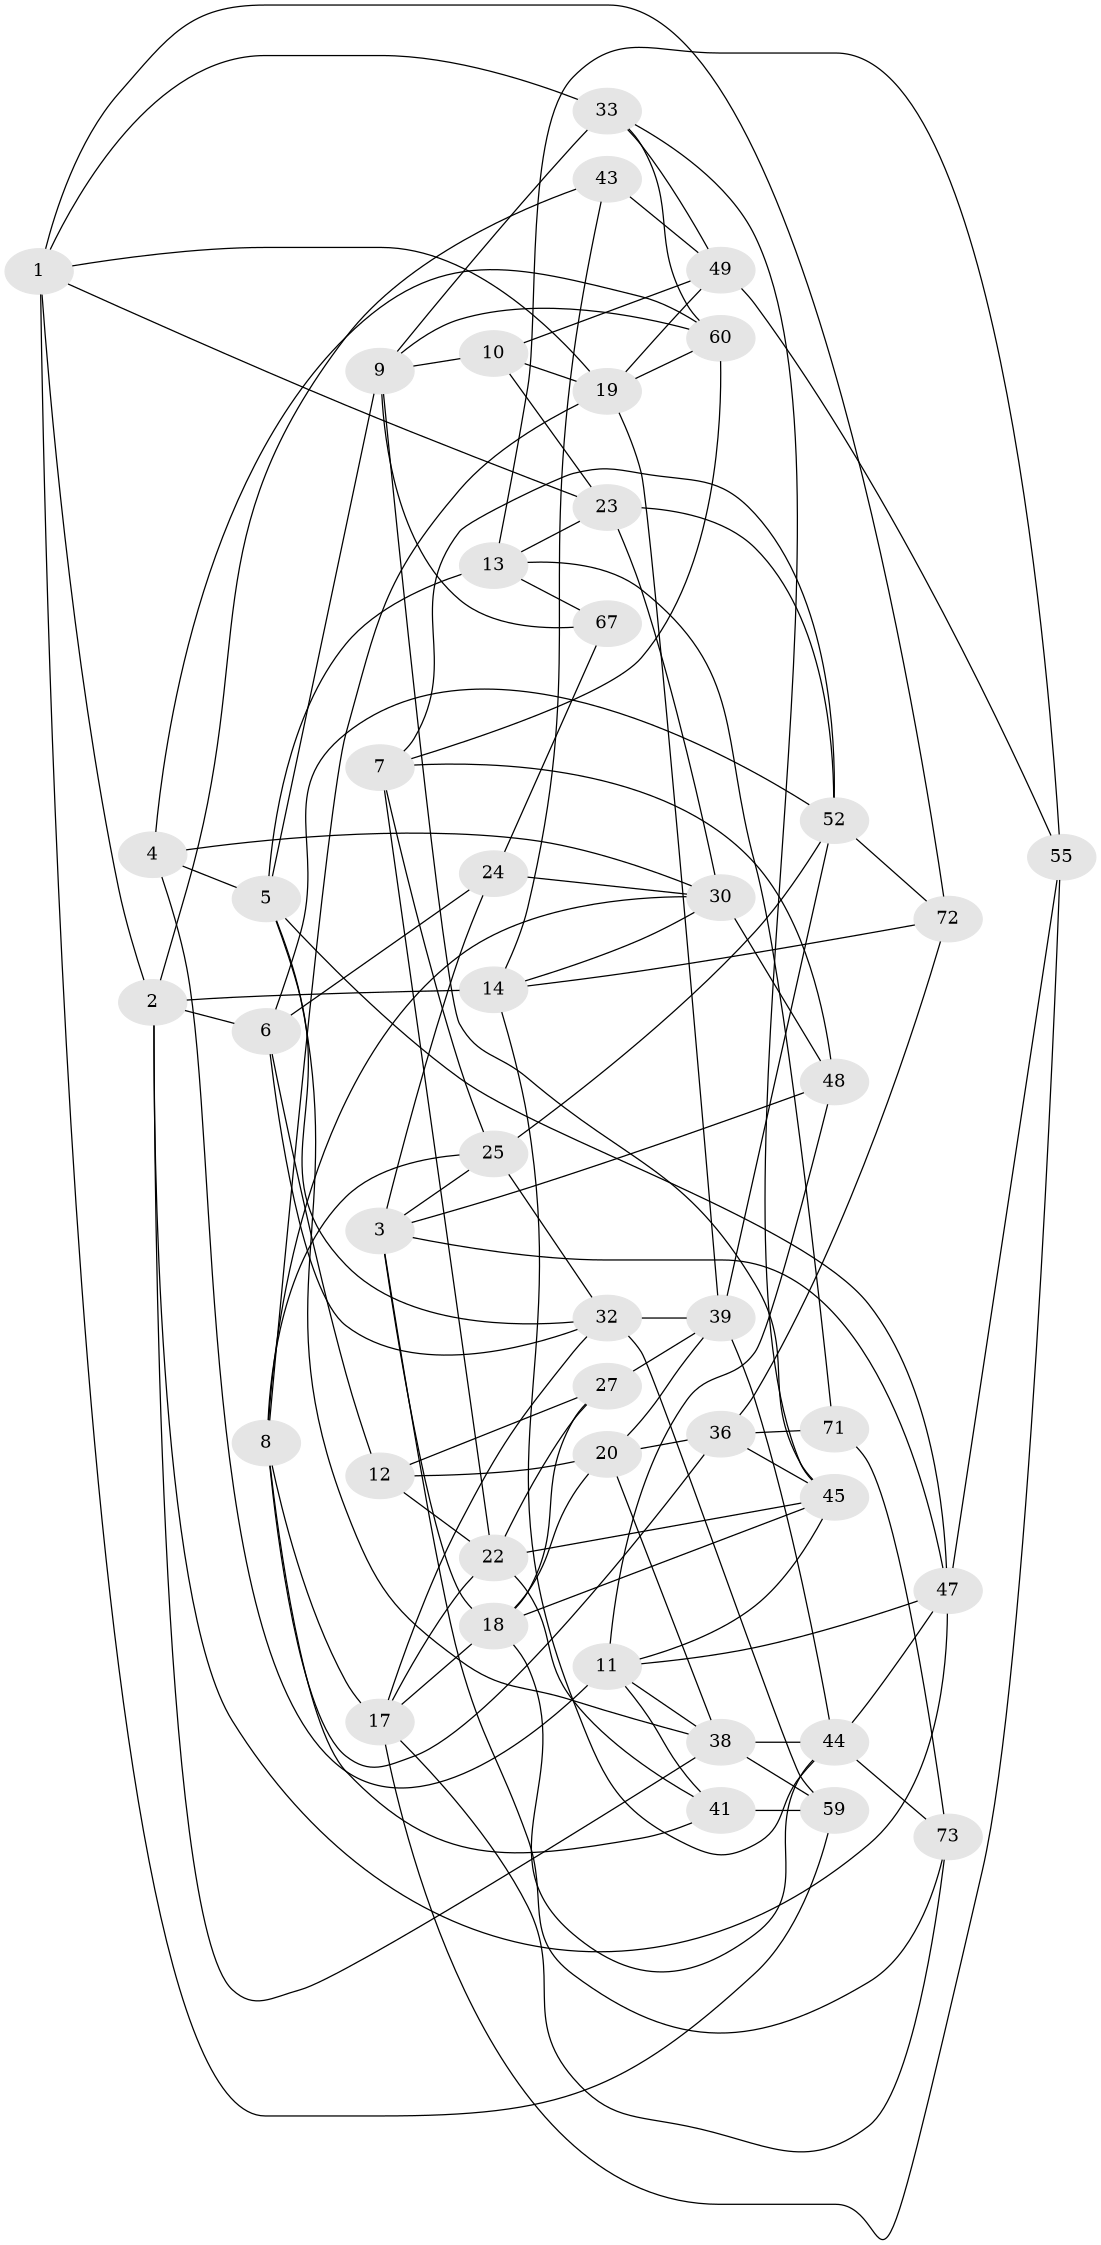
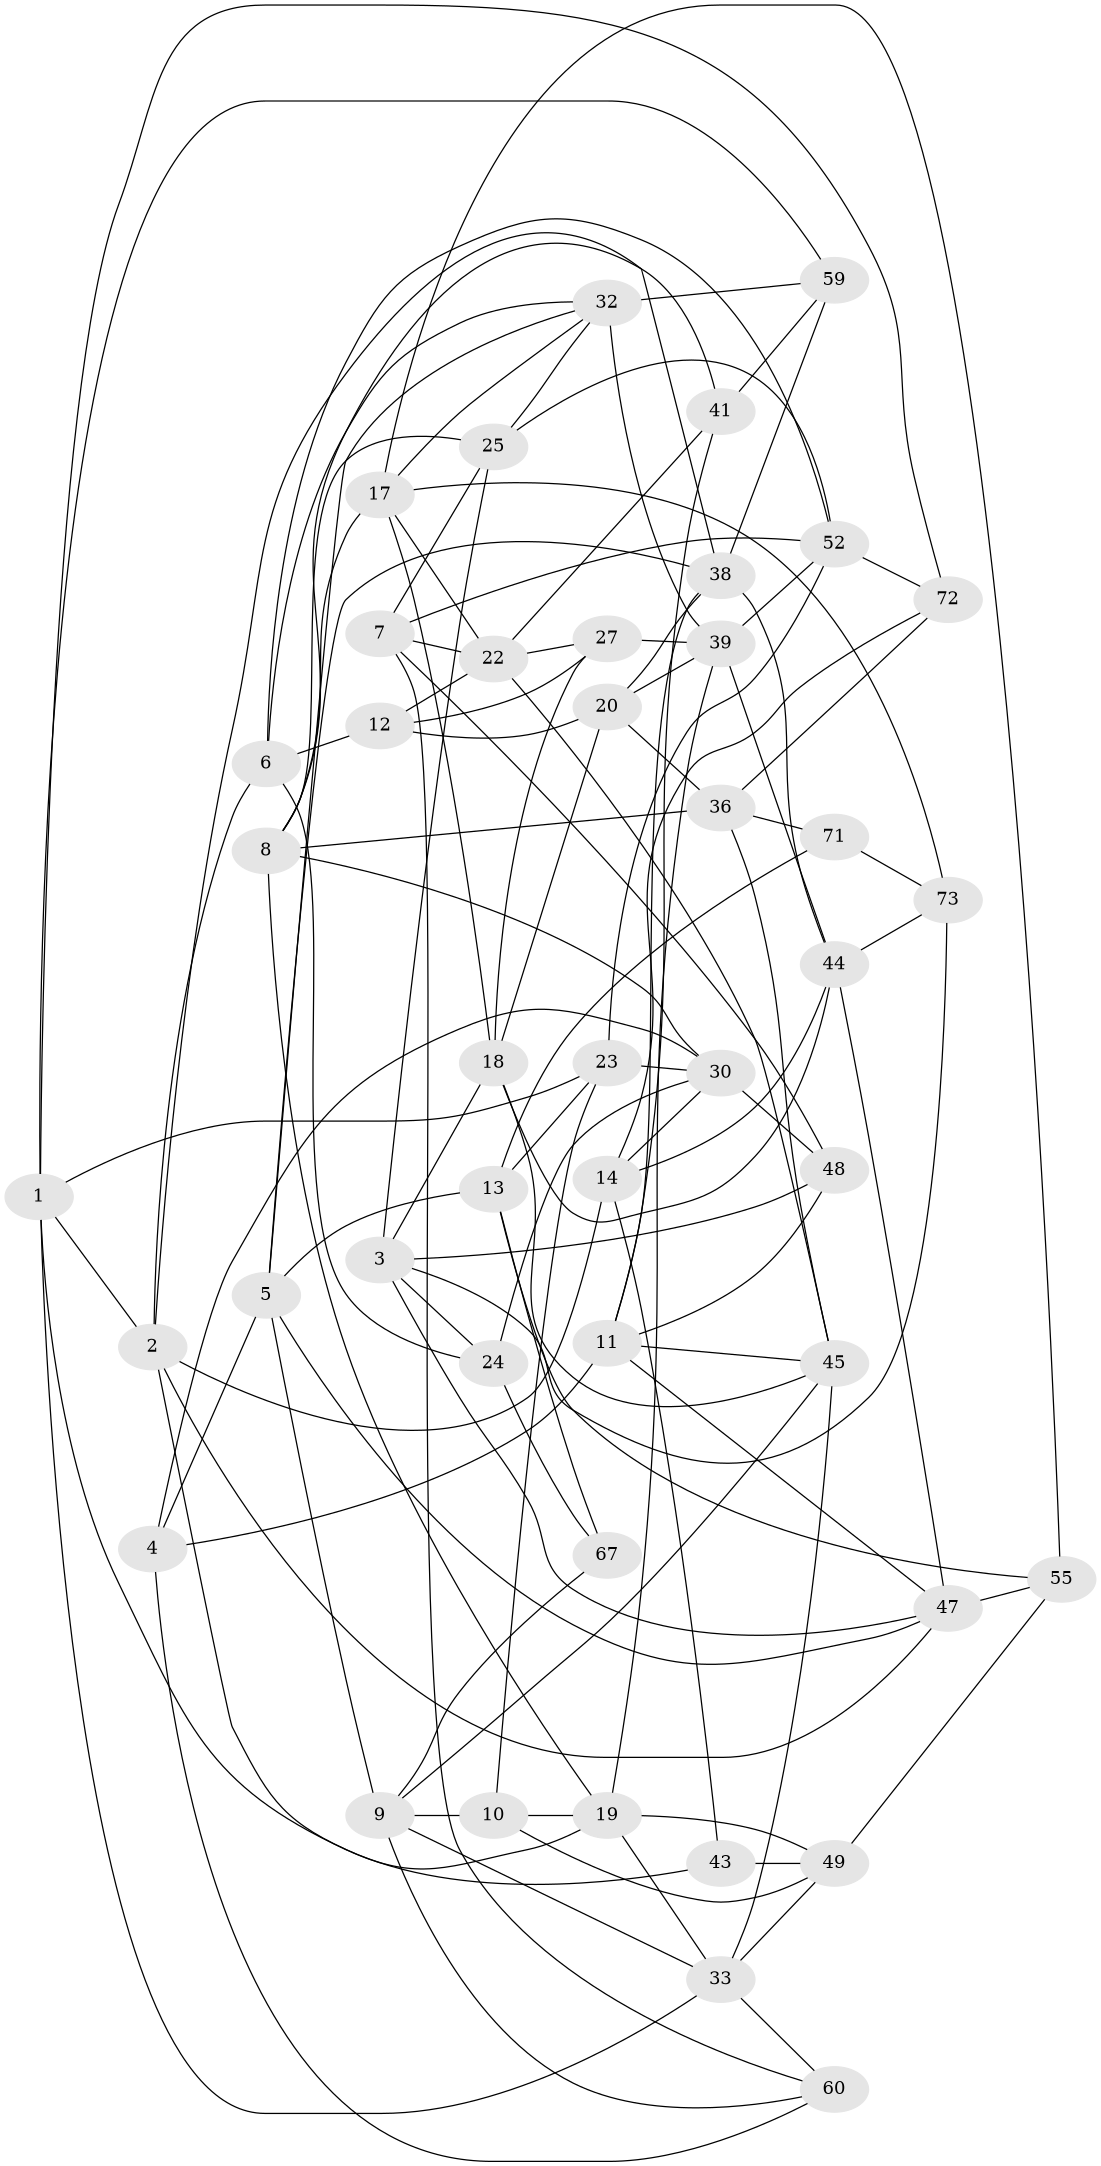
(664, 365) -> (666, 1900)
